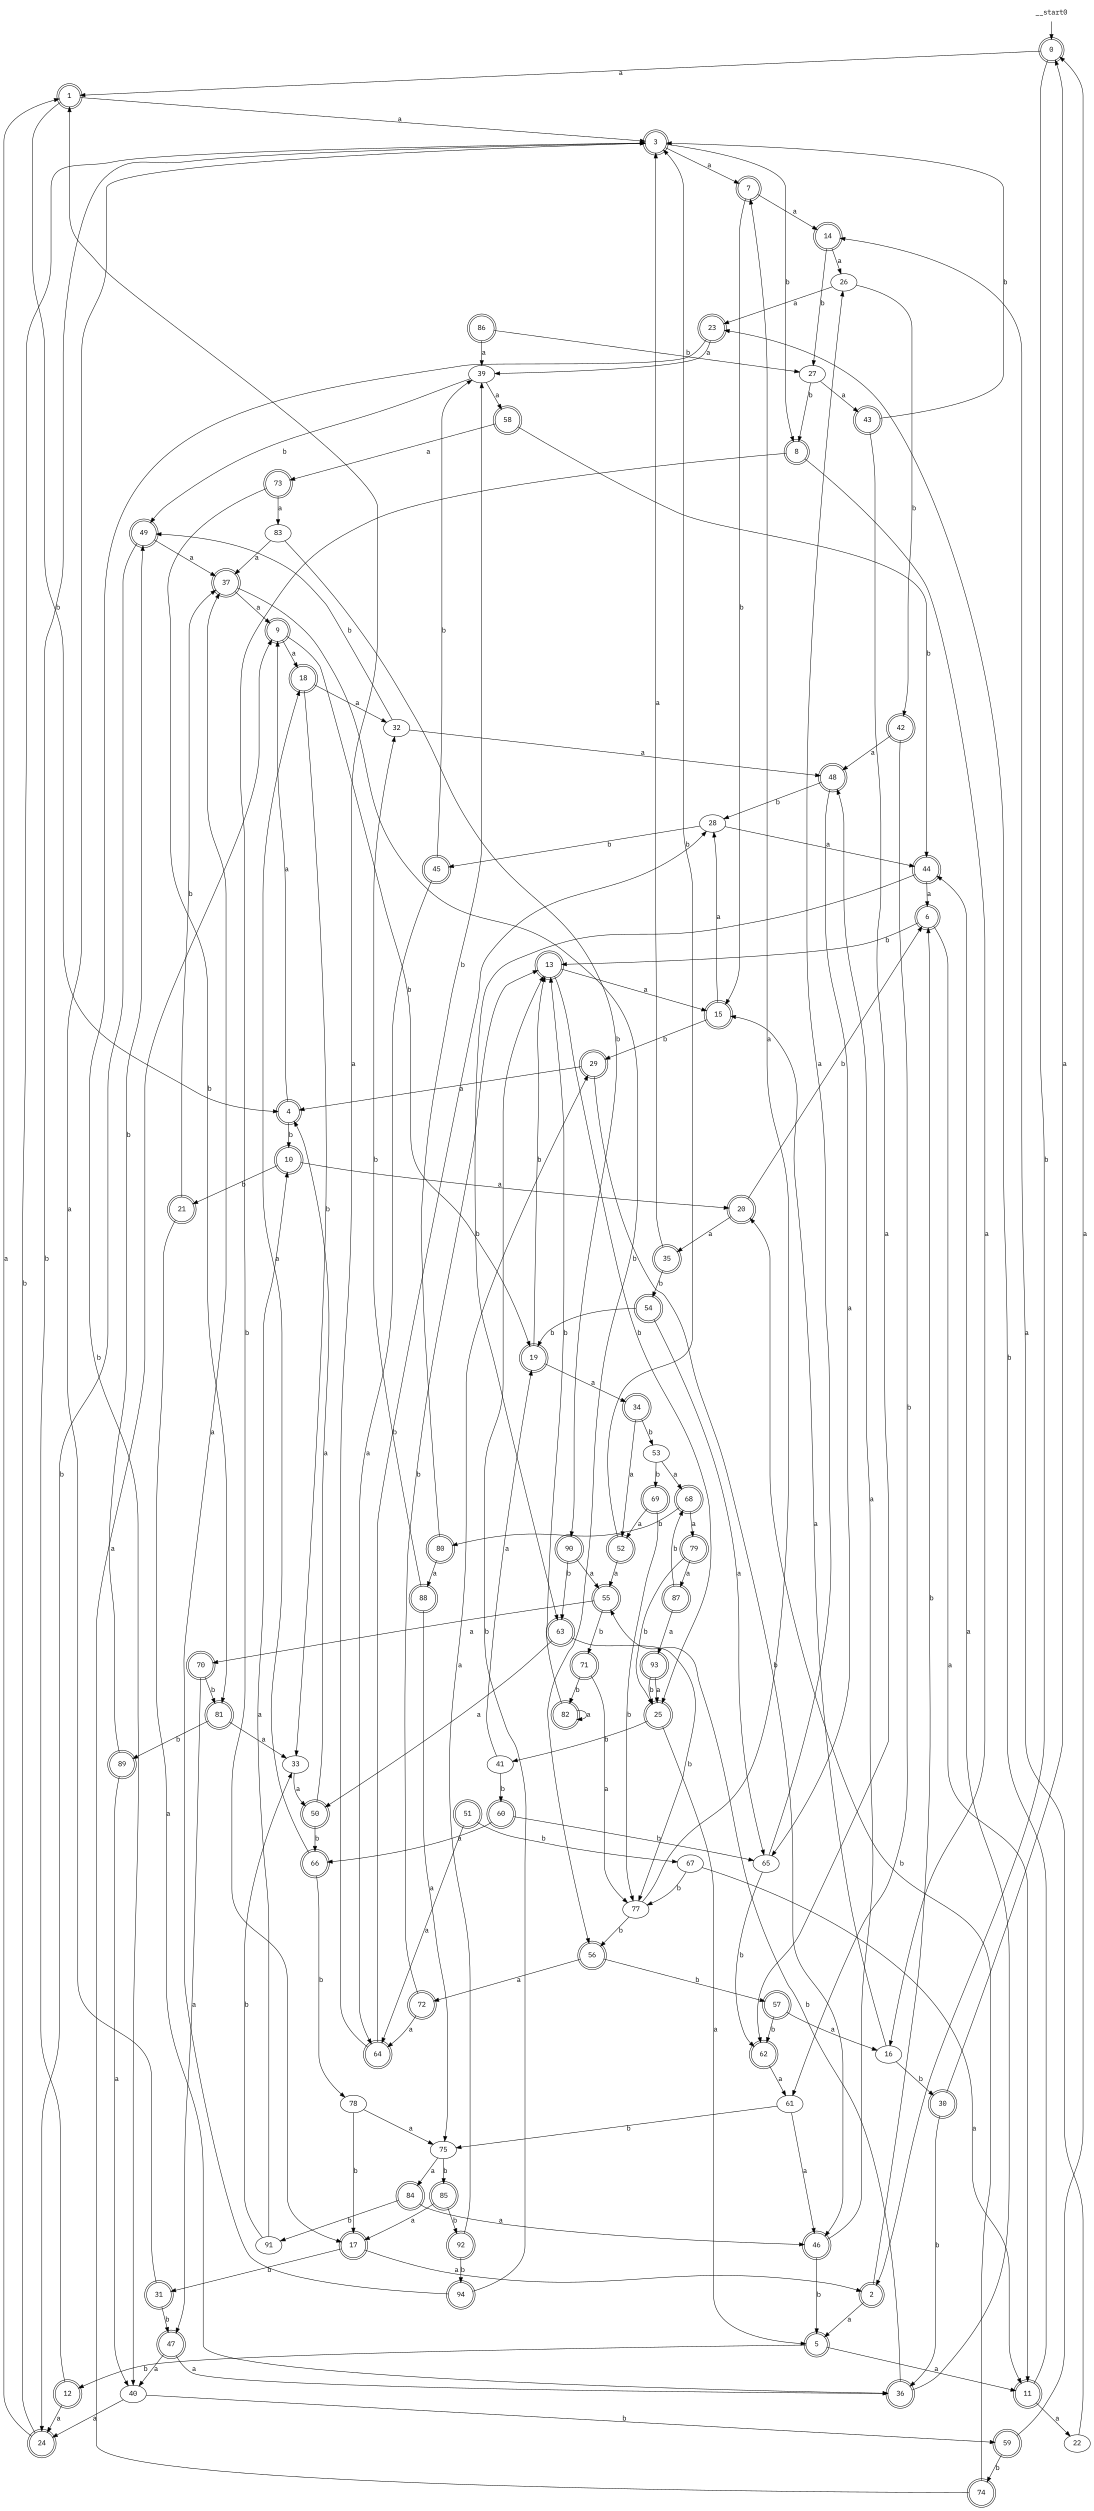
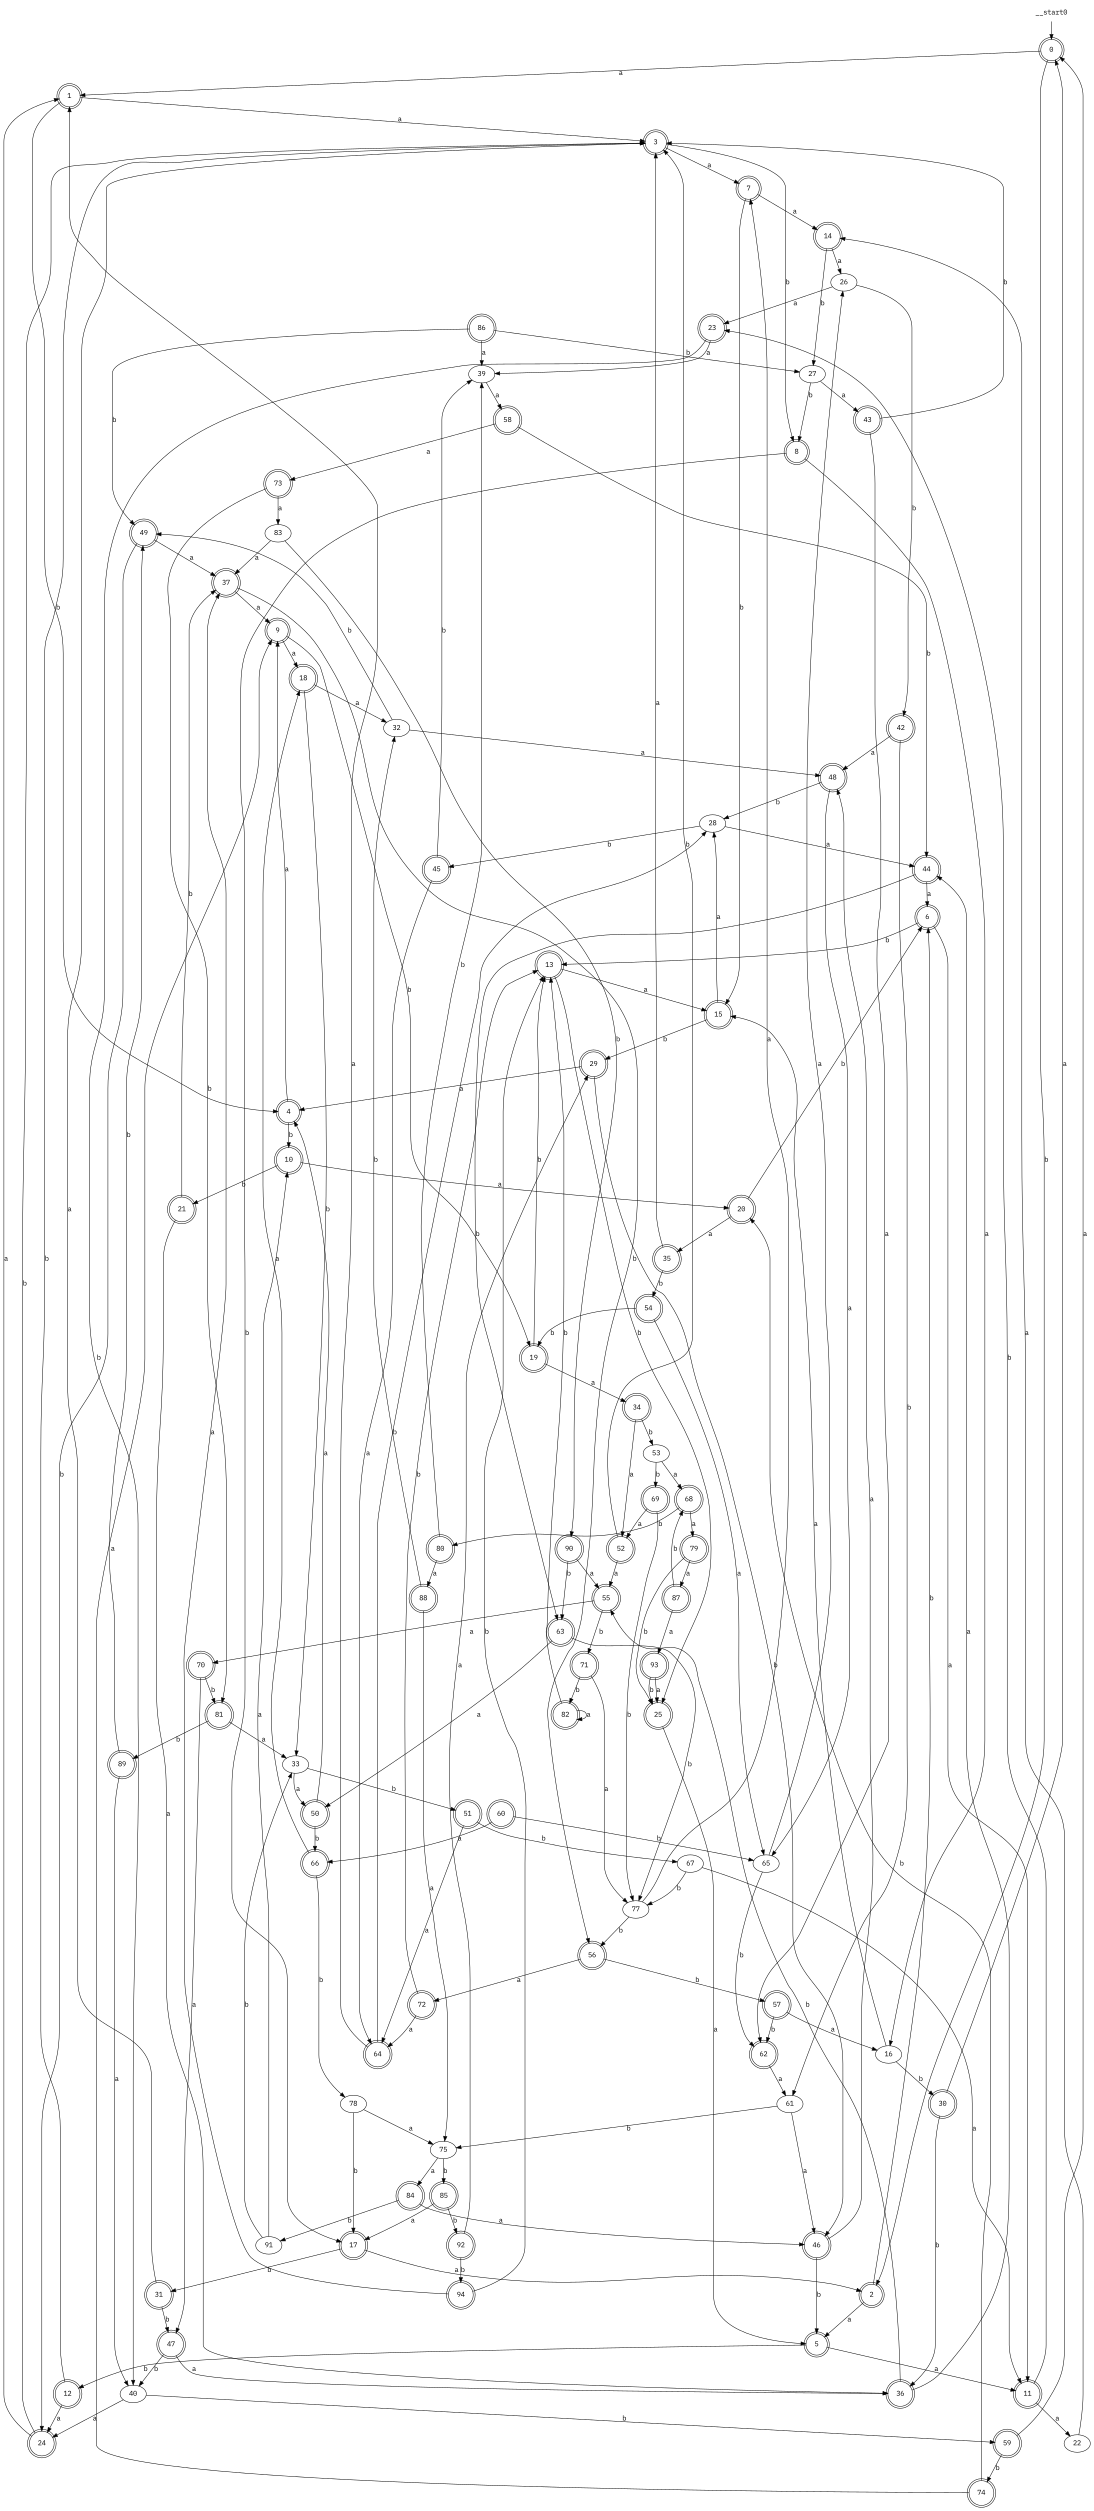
(305, 434) -> (211, 343)
(500, 1765) -> none
none -> (383, 1790)
(156, 2369) -> (156, 2369)
